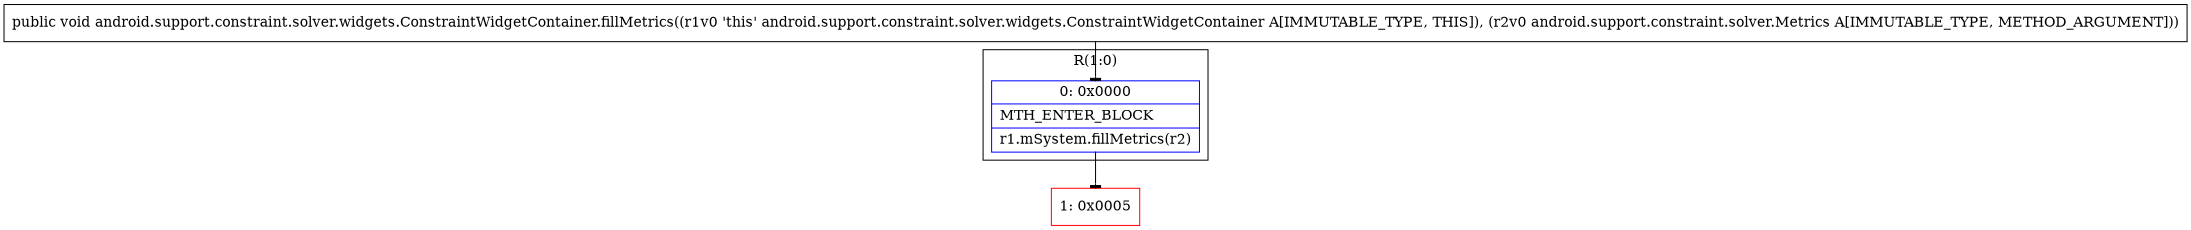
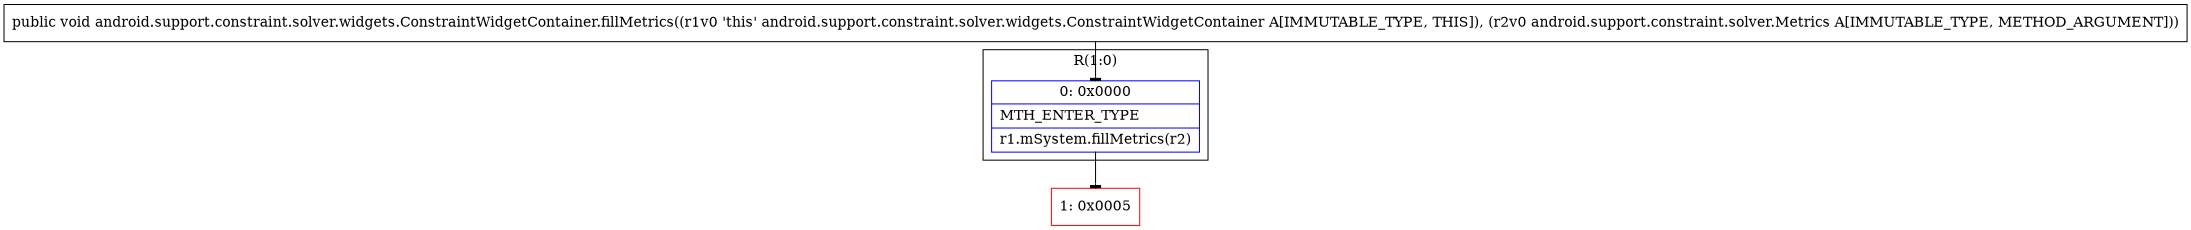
(1077, 115) -> (1070, 115)
